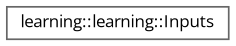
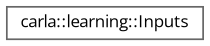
(118, 23) -> (105, 23)
